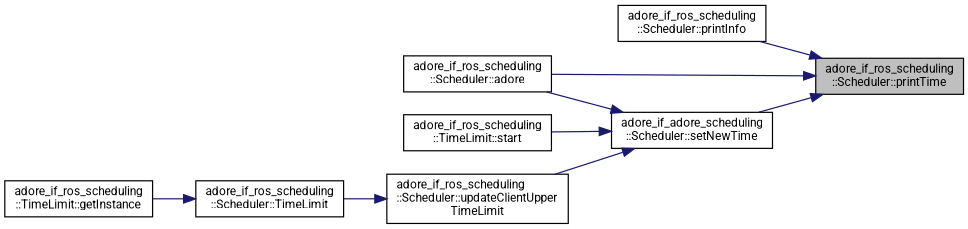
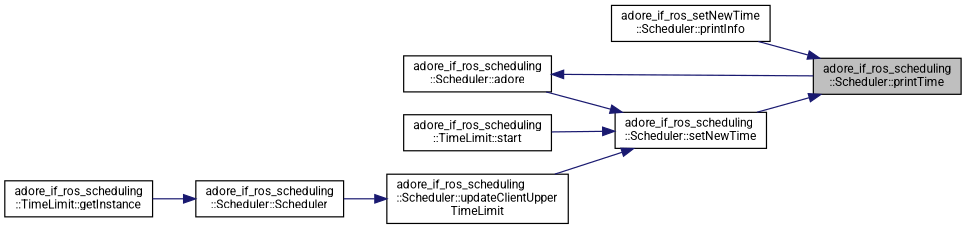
(692, 23) -> (691, 23)
(678, 75) -> (688, 75)
(692, 130) -> (691, 130)
(270, 199) -> (270, 199)
